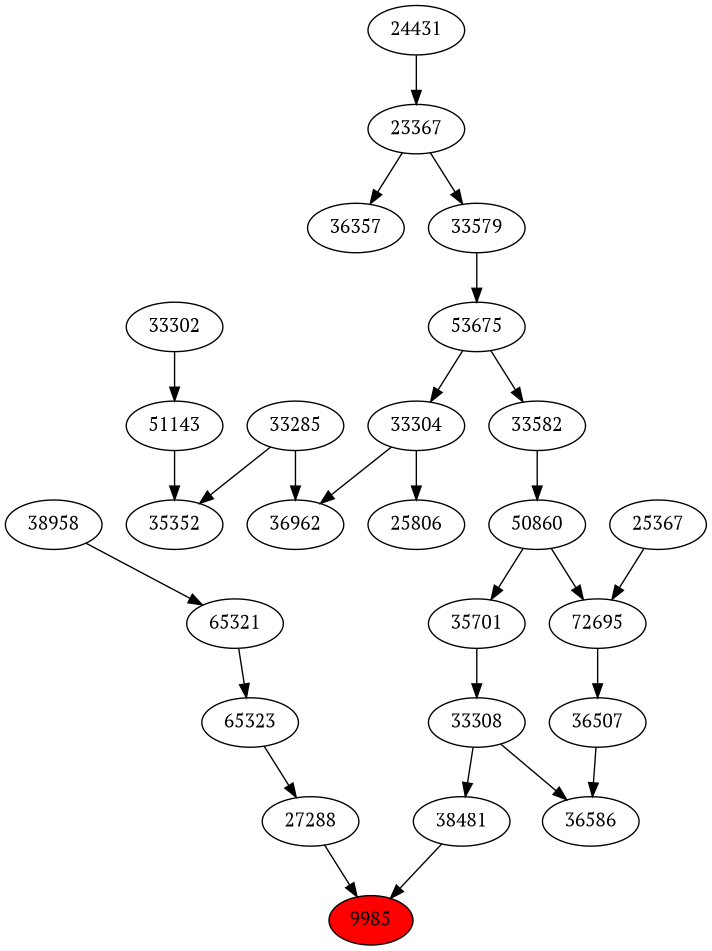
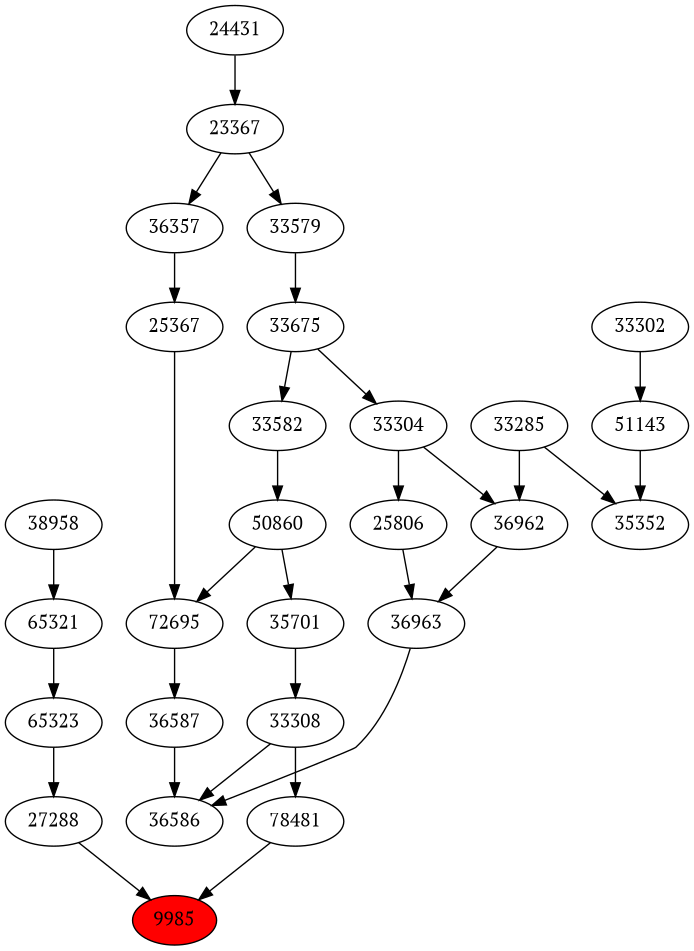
none -> (175, 271)
(477, 327) -> (295, 327)
none -> (416, 624)
(598, 723) -> (175, 723)
(462, 821) -> (295, 821)
